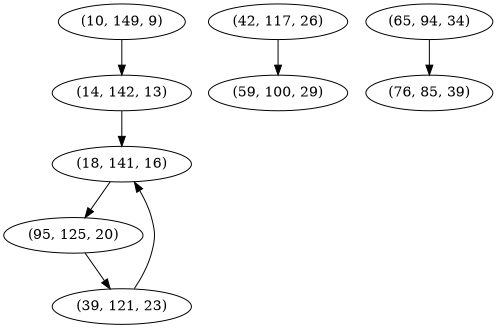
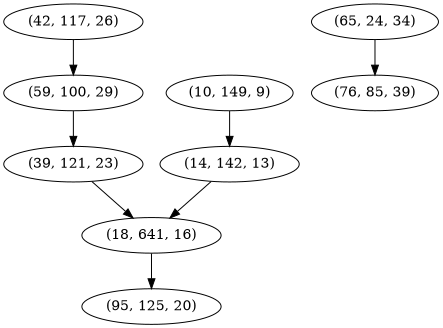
(429, 22) -> (375, 22)
(122, 164) -> (151, 235)
(95, 267) -> (73, 124)
